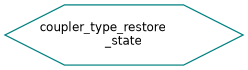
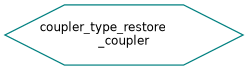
(124, 35) -> (124, 35)
